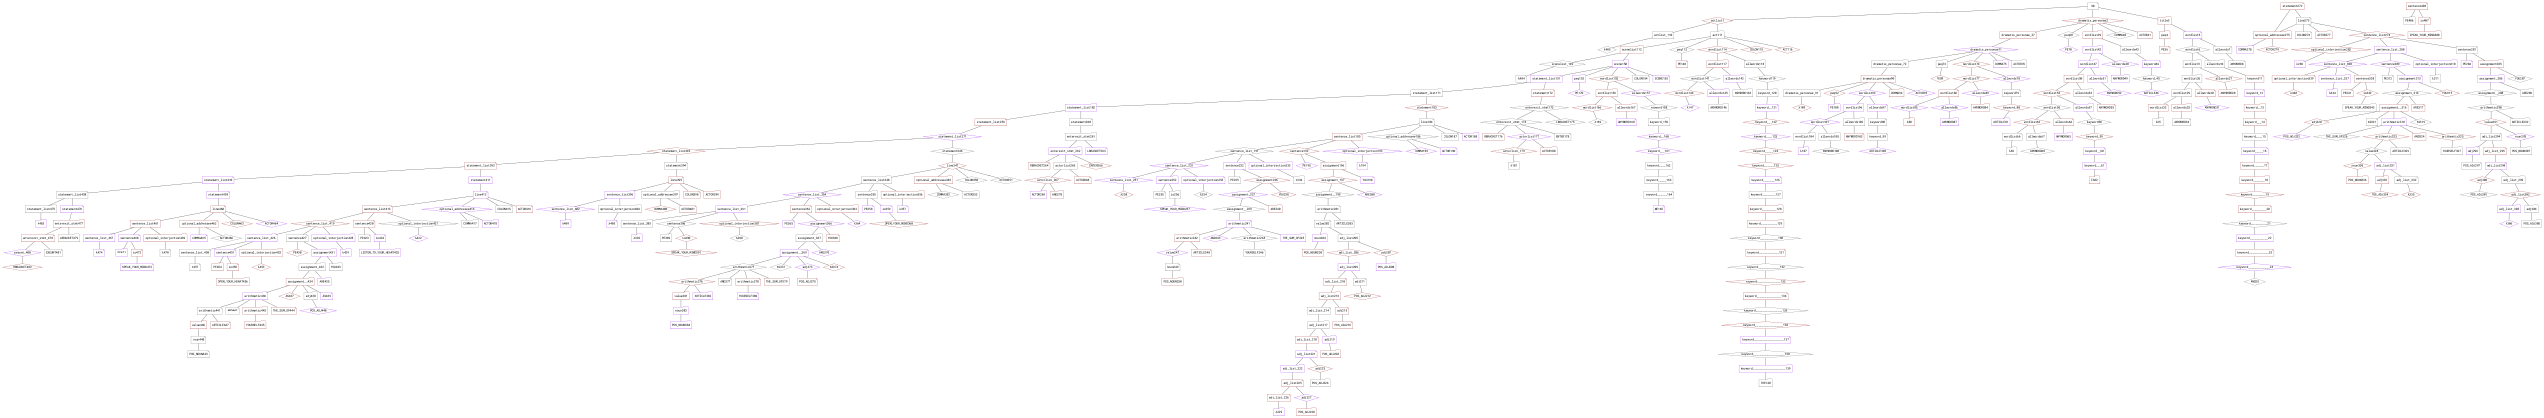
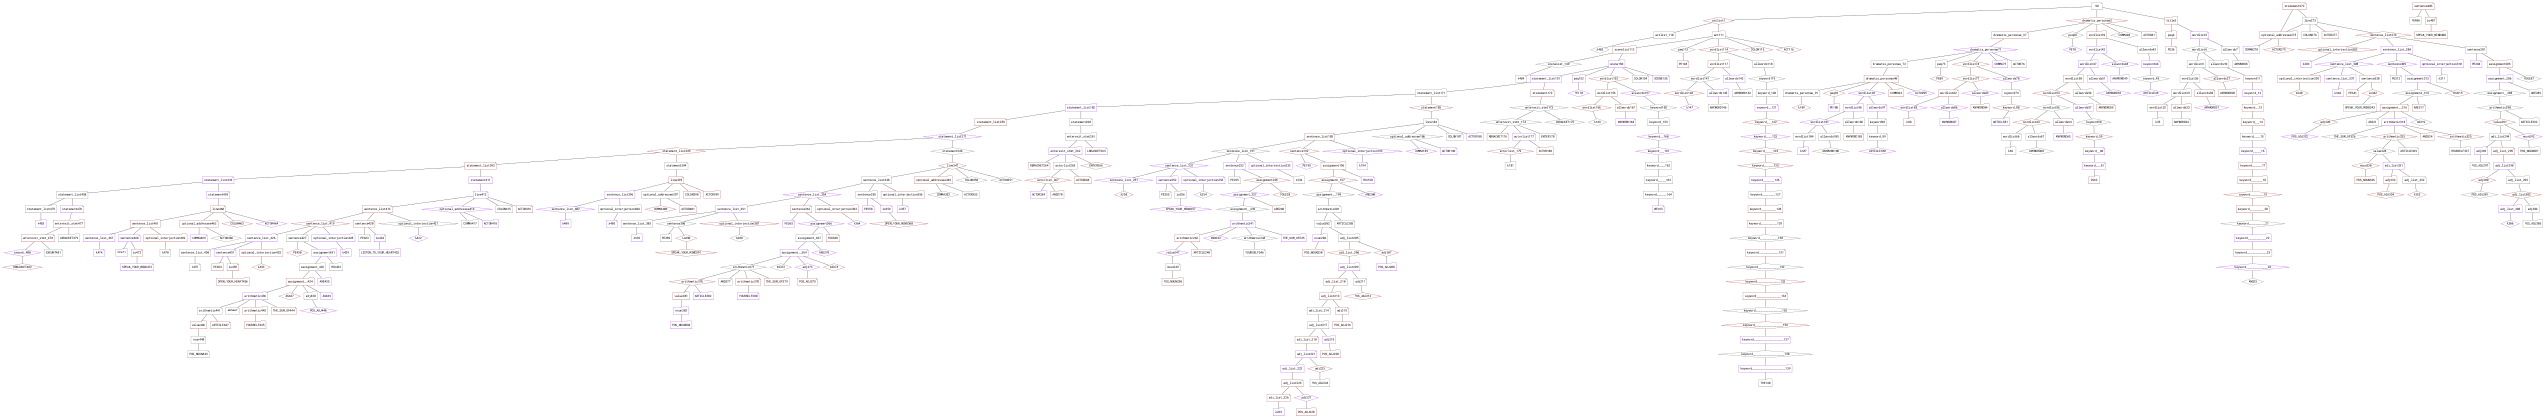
(1529, 137) -> (1524, 137)
